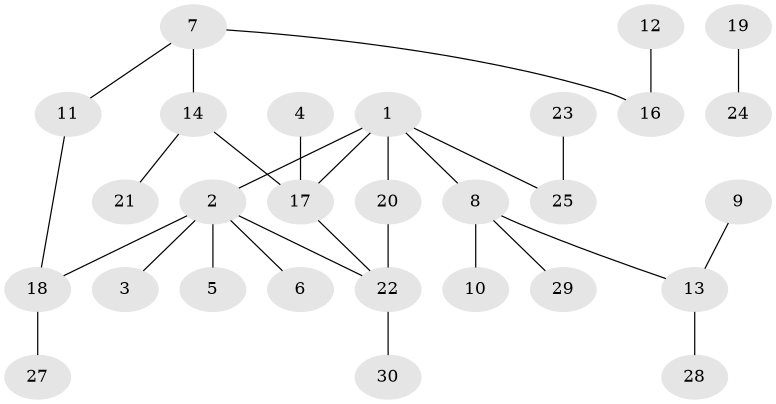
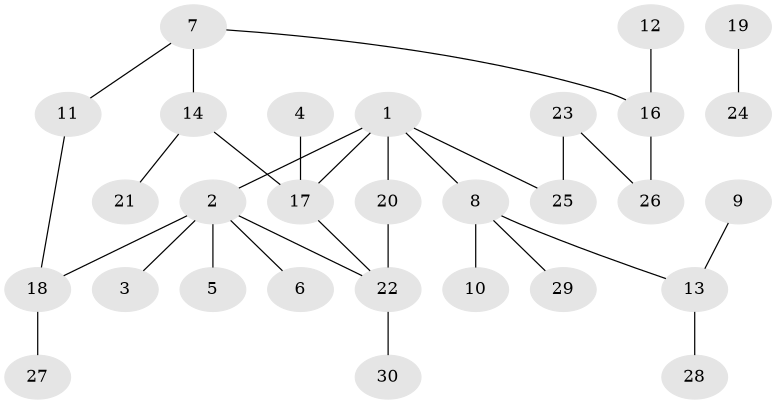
none -> (651, 202)
